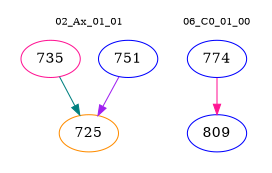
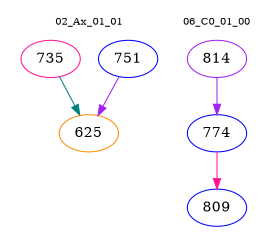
none -> (217, 59)
(89, 133) -> (89, 133)
